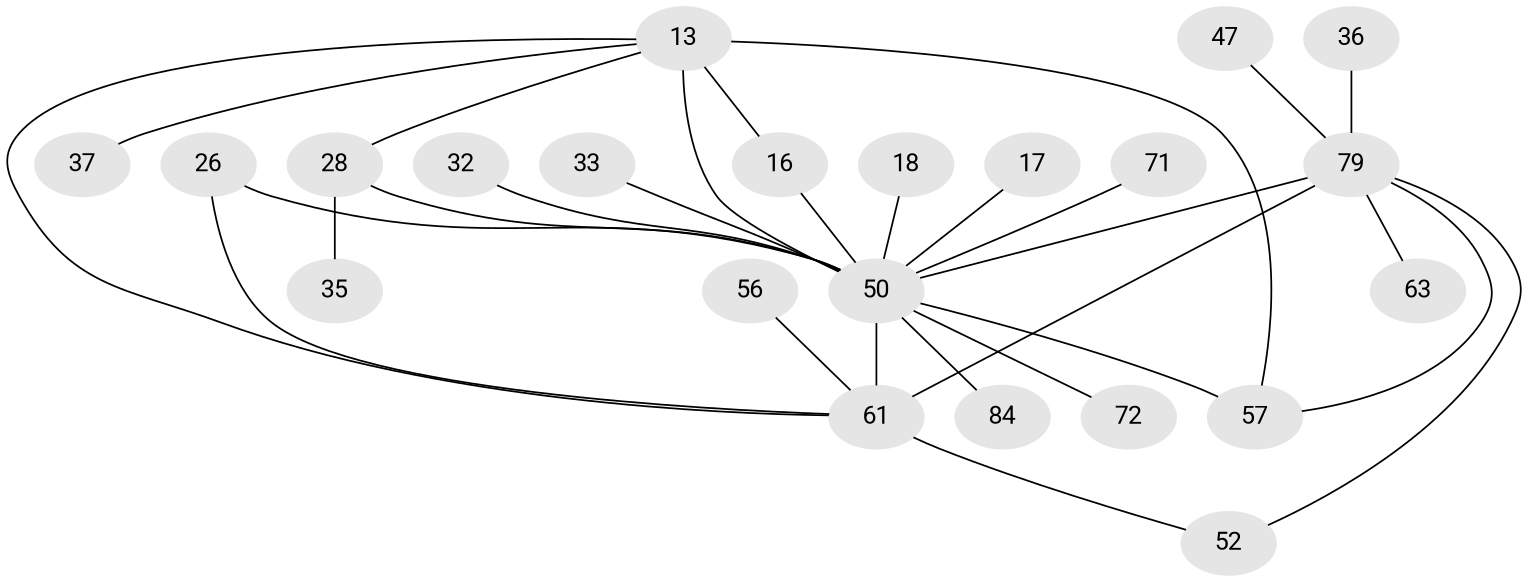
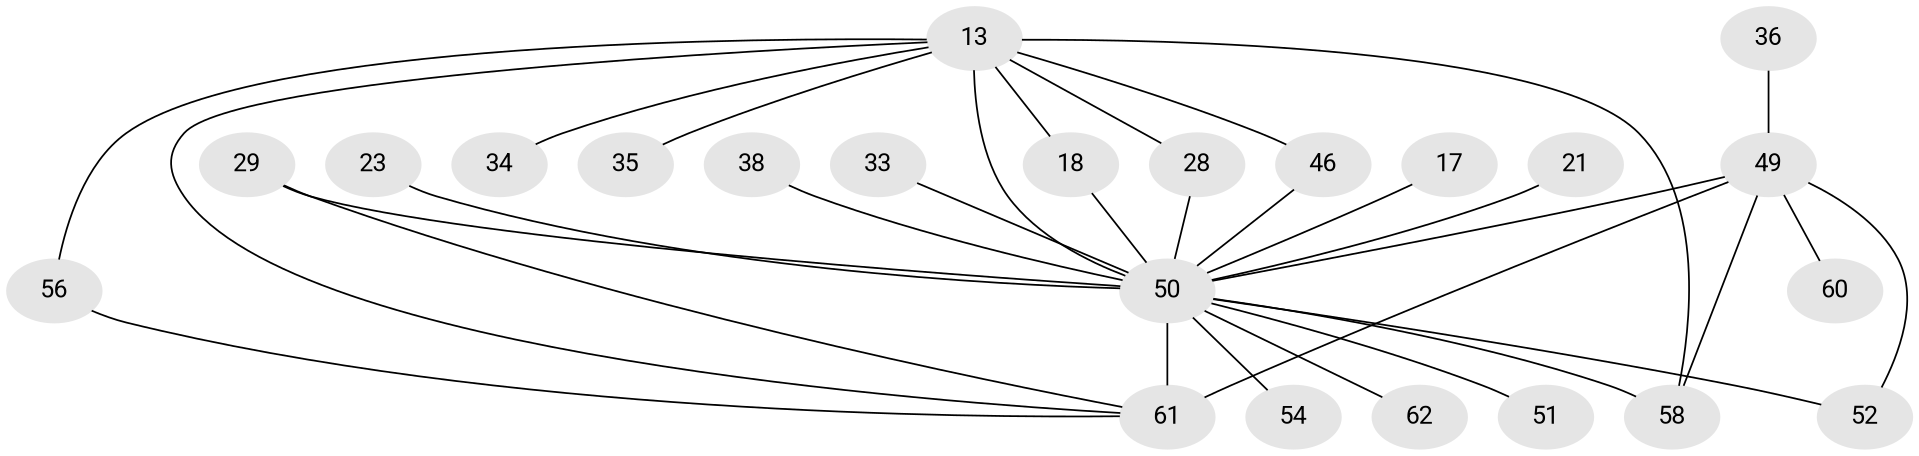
(1225, 39) -> none
none -> (448, 57)
none -> (1023, 102)
(82, 165) -> (500, 165)
(209, 165) -> (247, 165)
none -> (373, 165)
(461, 165) -> (752, 165)
(780, 165) -> (1323, 165)
(1159, 165) -> (1576, 165)
(1351, 165) -> (1769, 165)
(335, 228) -> (796, 95)
(1418, 291) -> (1835, 291)
(1003, 417) -> (1294, 417)
(1129, 417) -> (1420, 417)
(1255, 417) -> (1672, 417)
none -> (1546, 417)
(1048, 488) -> (1518, 347)
